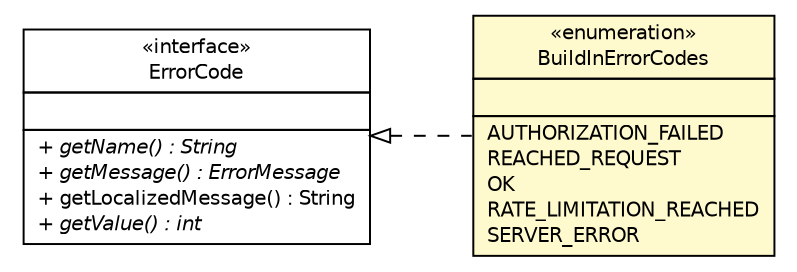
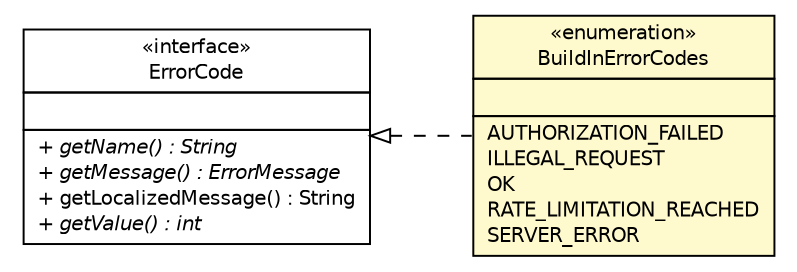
(585, 159) -> (577, 159)
